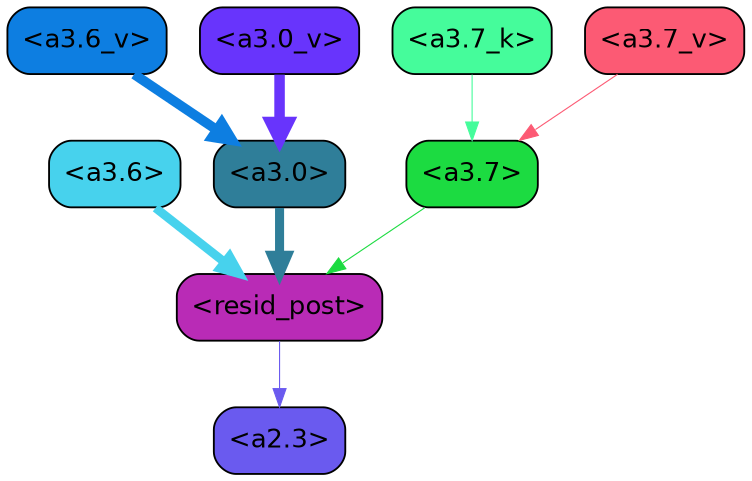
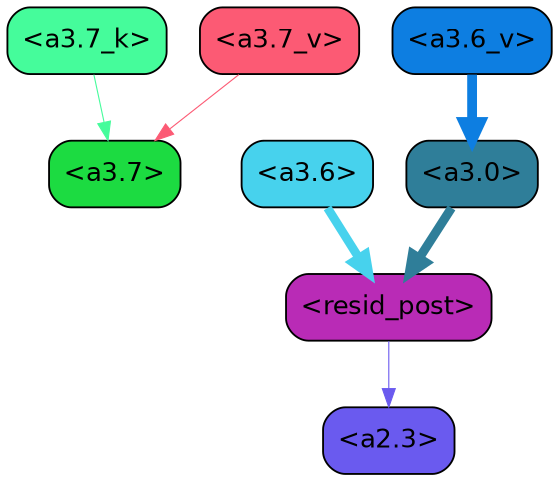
(280, 41) -> none
(384, 235) -> none
